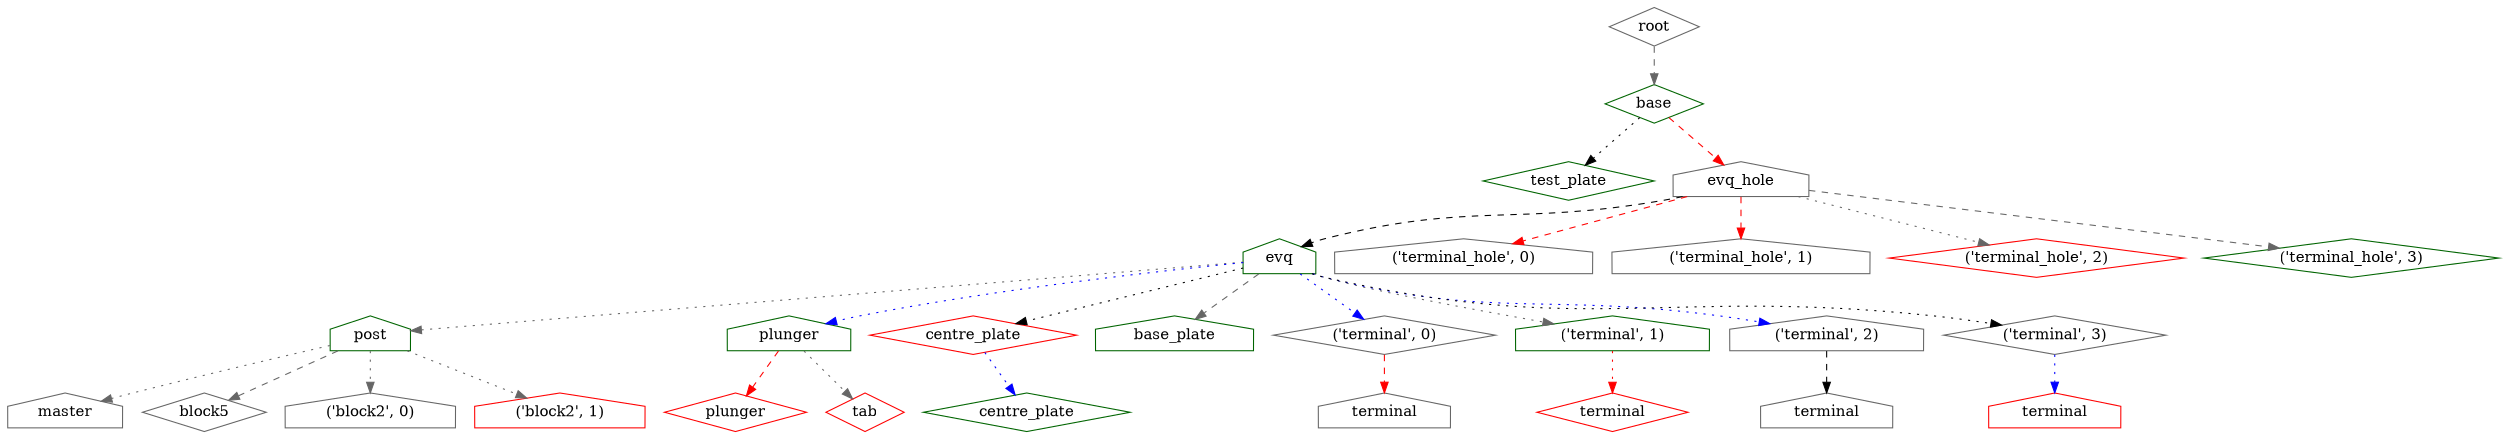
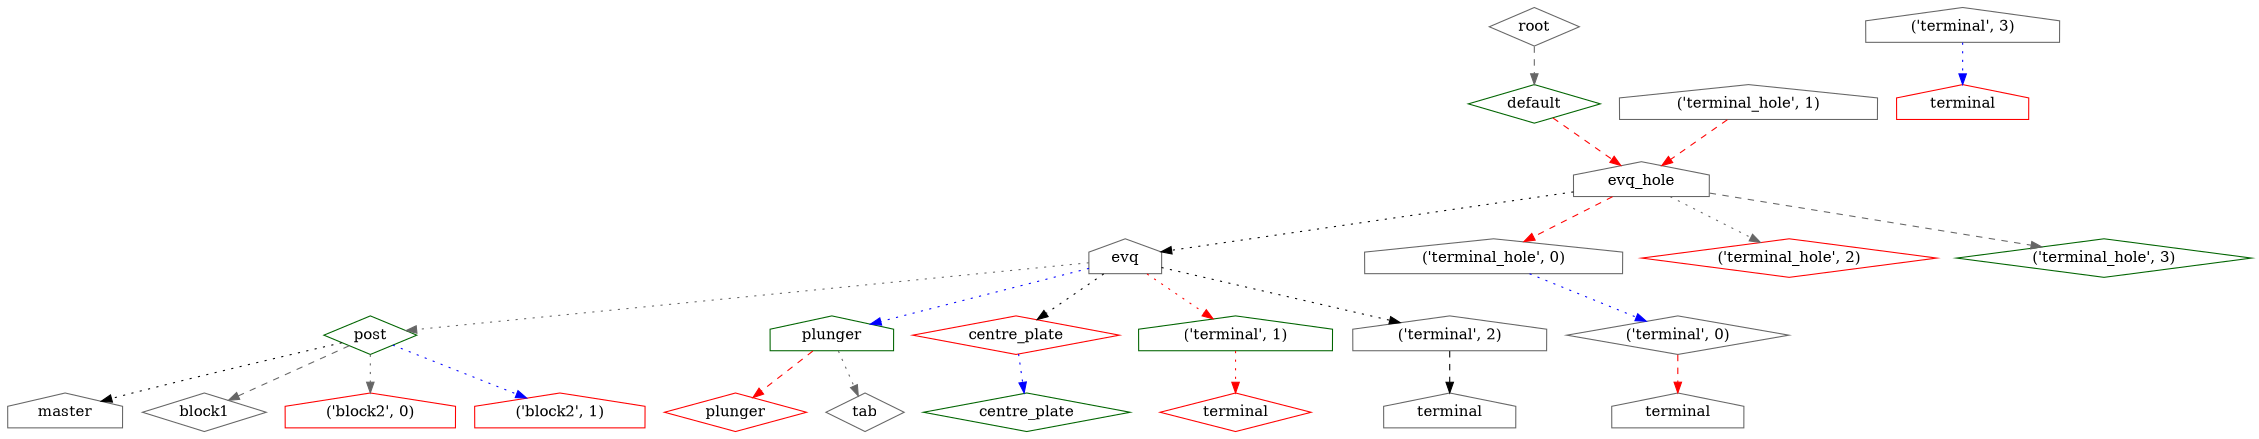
(1654, 104) -> (1534, 104)
(1569, 181) -> none
(1741, 212) -> (1699, 140)
(1496, 215) -> (1373, 221)
(1279, 258) -> (1125, 258)
(1327, 293) -> (1583, 295)
(1535, 304) -> (1275, 294)
(1702, 307) -> none
(1468, 308) -> (1176, 293)
(370, 335) -> (370, 335)
(1174, 335) -> none
(2055, 335) -> (1963, 27)
(221, 371) -> (227, 370)
(462, 372) -> (454, 370)
(204, 412) -> (204, 412)
(370, 412) -> (370, 412)
(865, 412) -> (865, 412)
